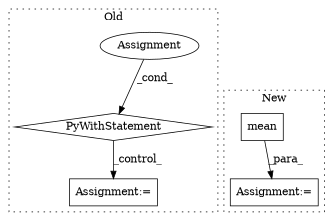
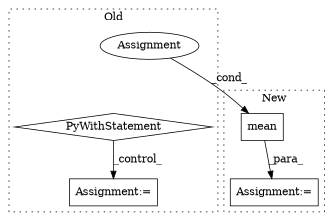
(133, 83) -> (208, 81)
